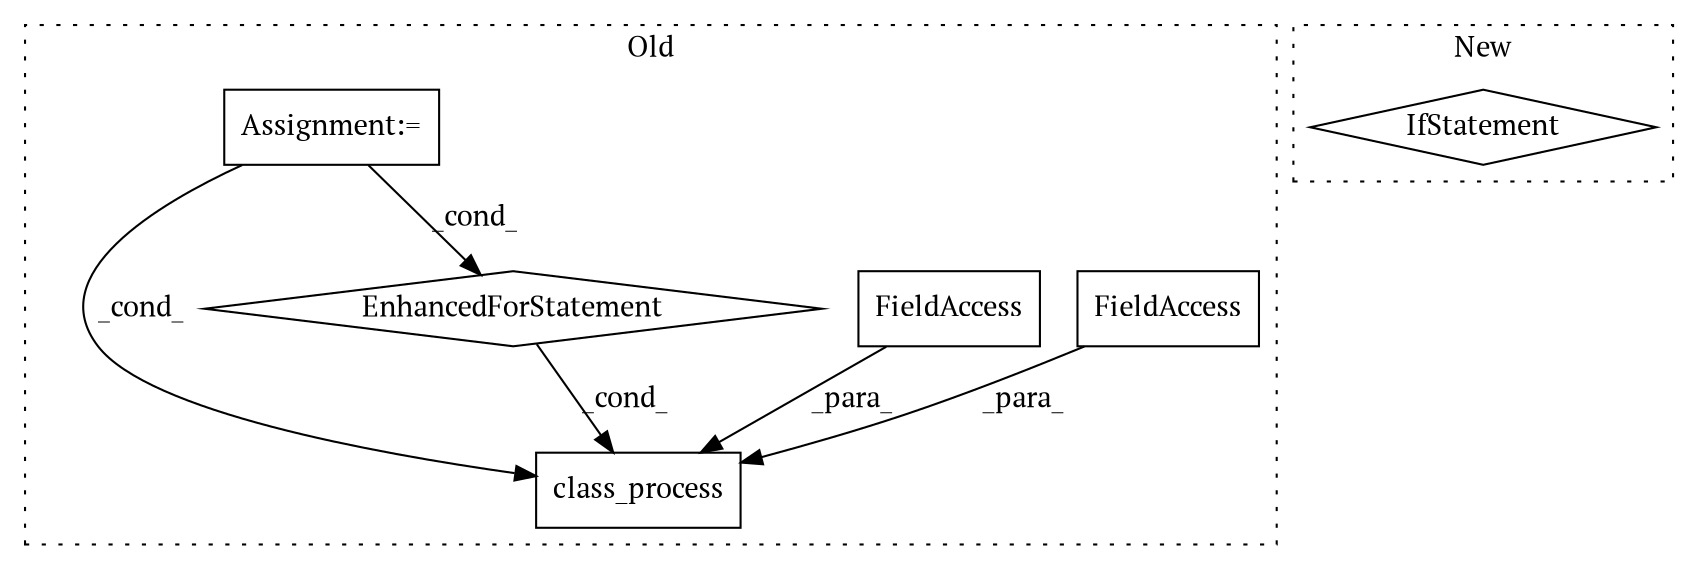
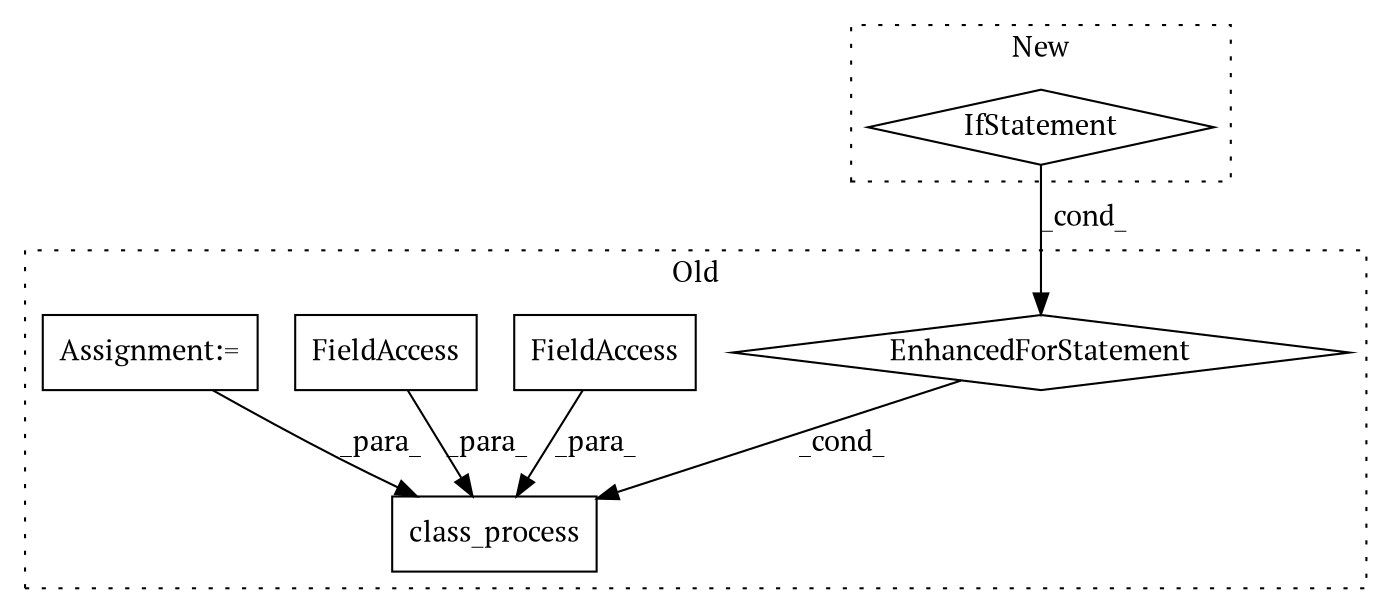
(417, 213) -> (1041, 229)
(142, 309) -> (382, 443)
